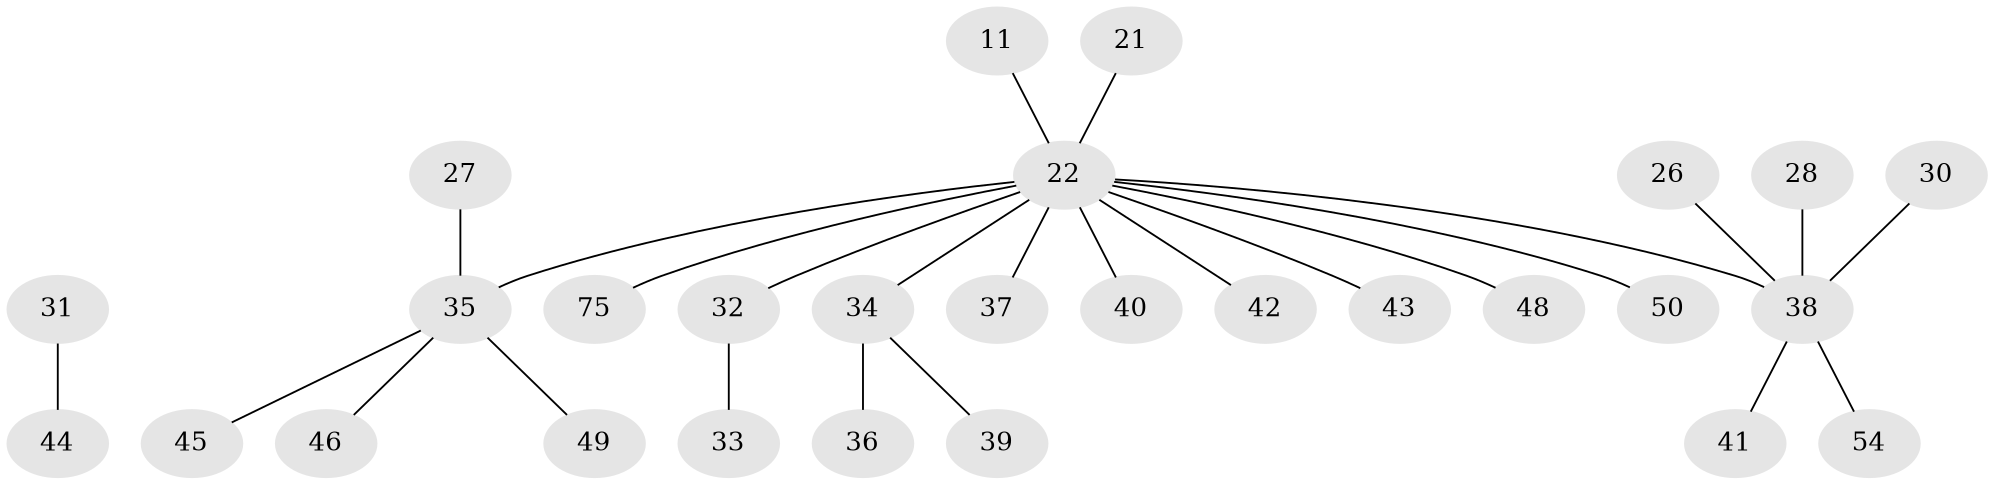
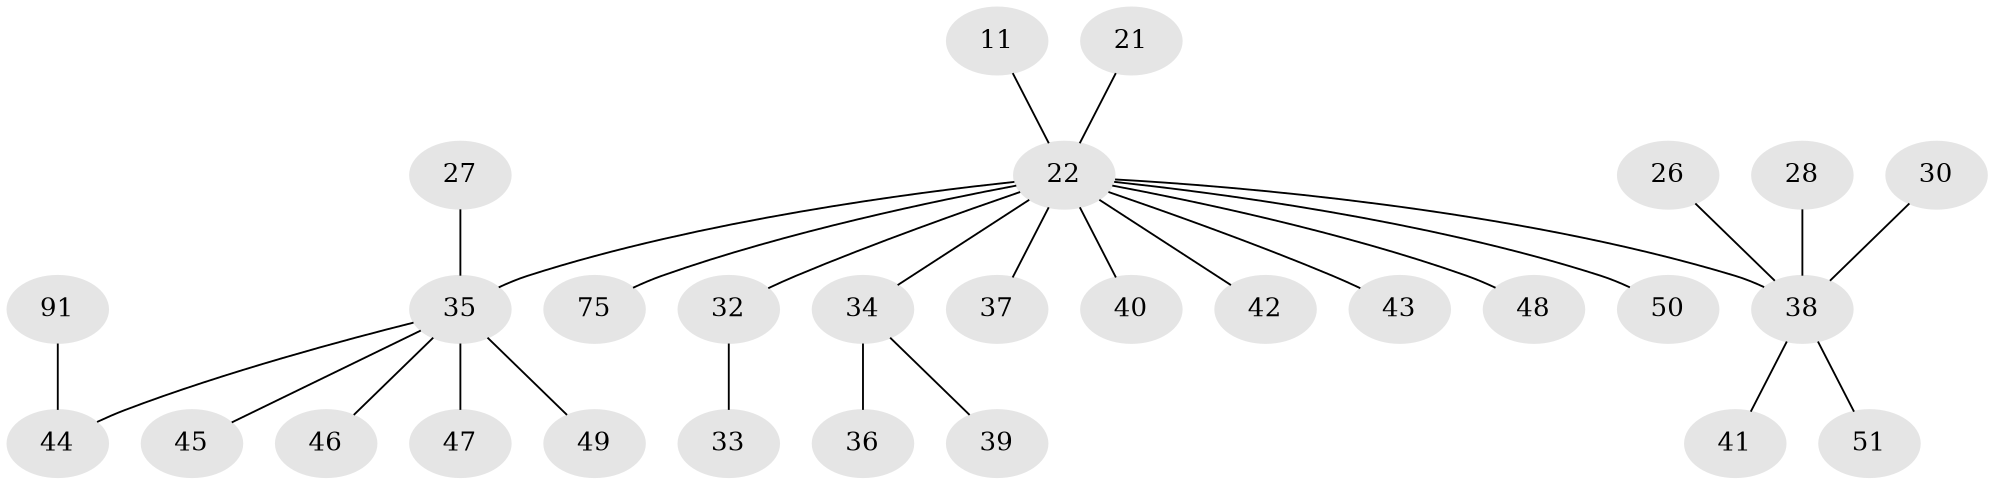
(58, 309) -> (58, 309)
none -> (254, 367)
none -> (460, 444)
(1869, 444) -> (1869, 444)
